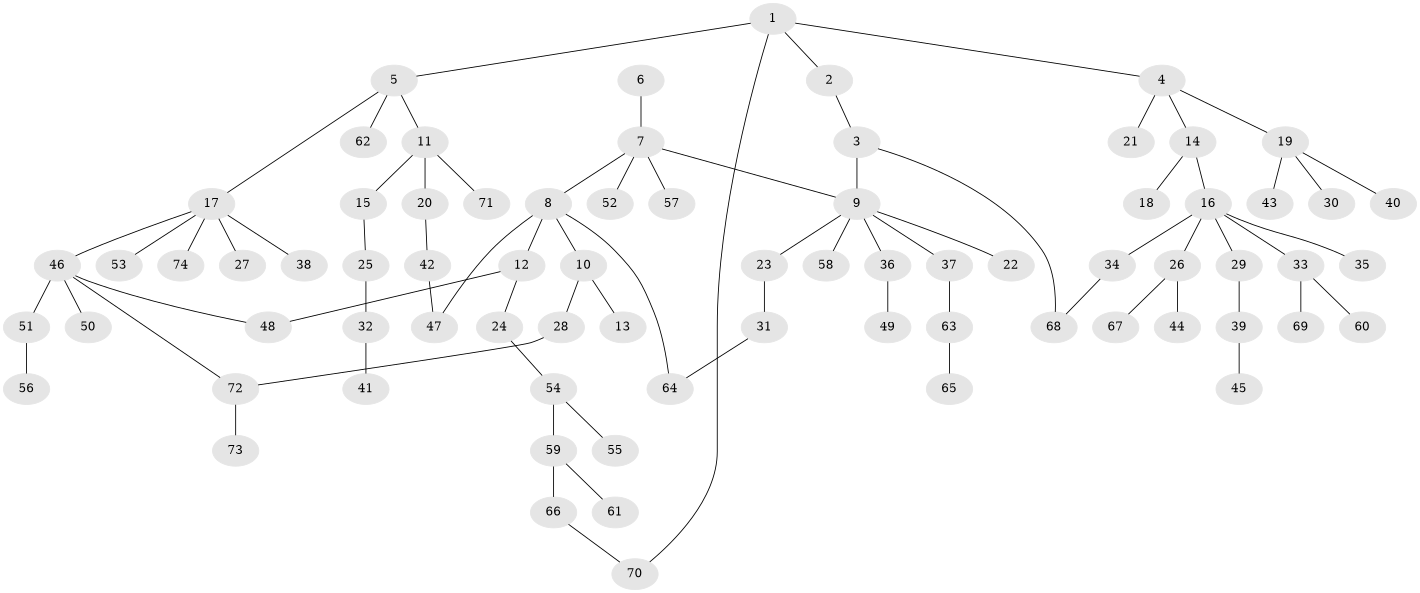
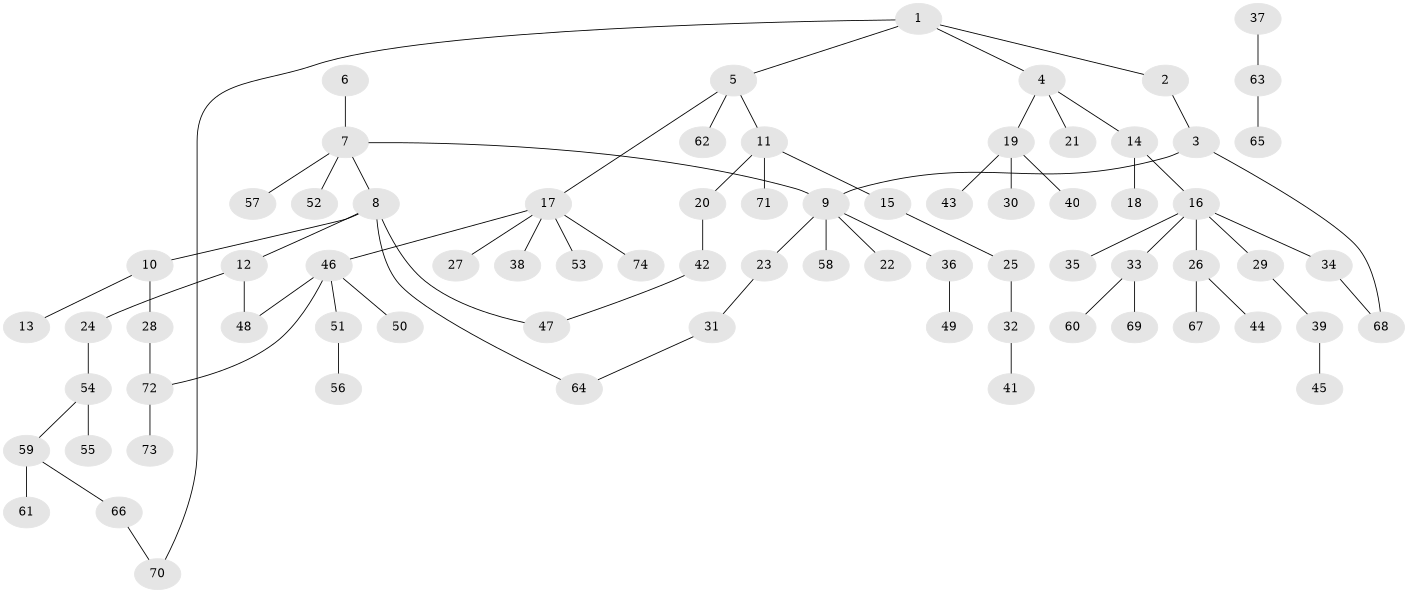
(903, 235) -> none
